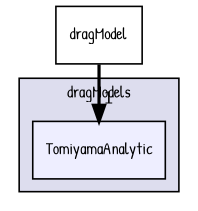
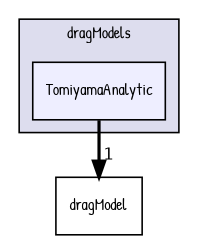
(99, 88) -> (99, 143)
